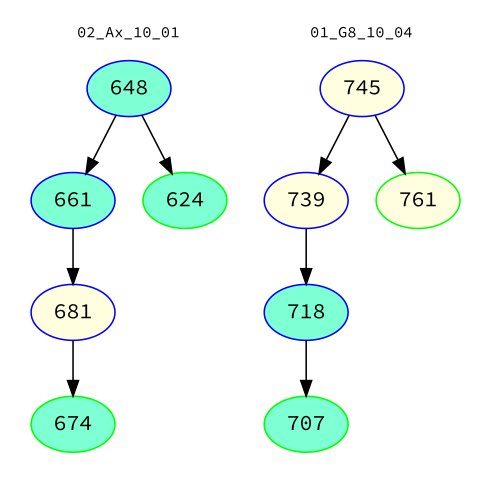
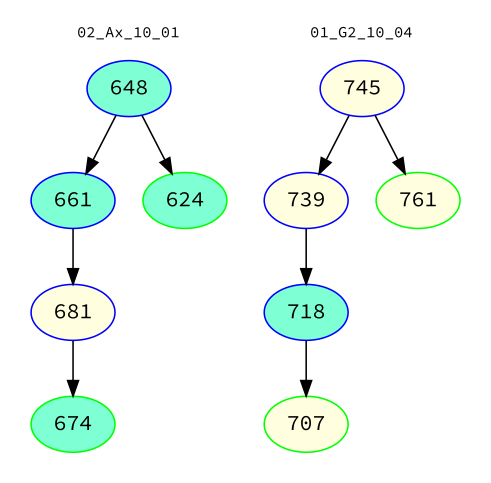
(362, 33) -> (362, 33)
(306, 424) -> (306, 424)
